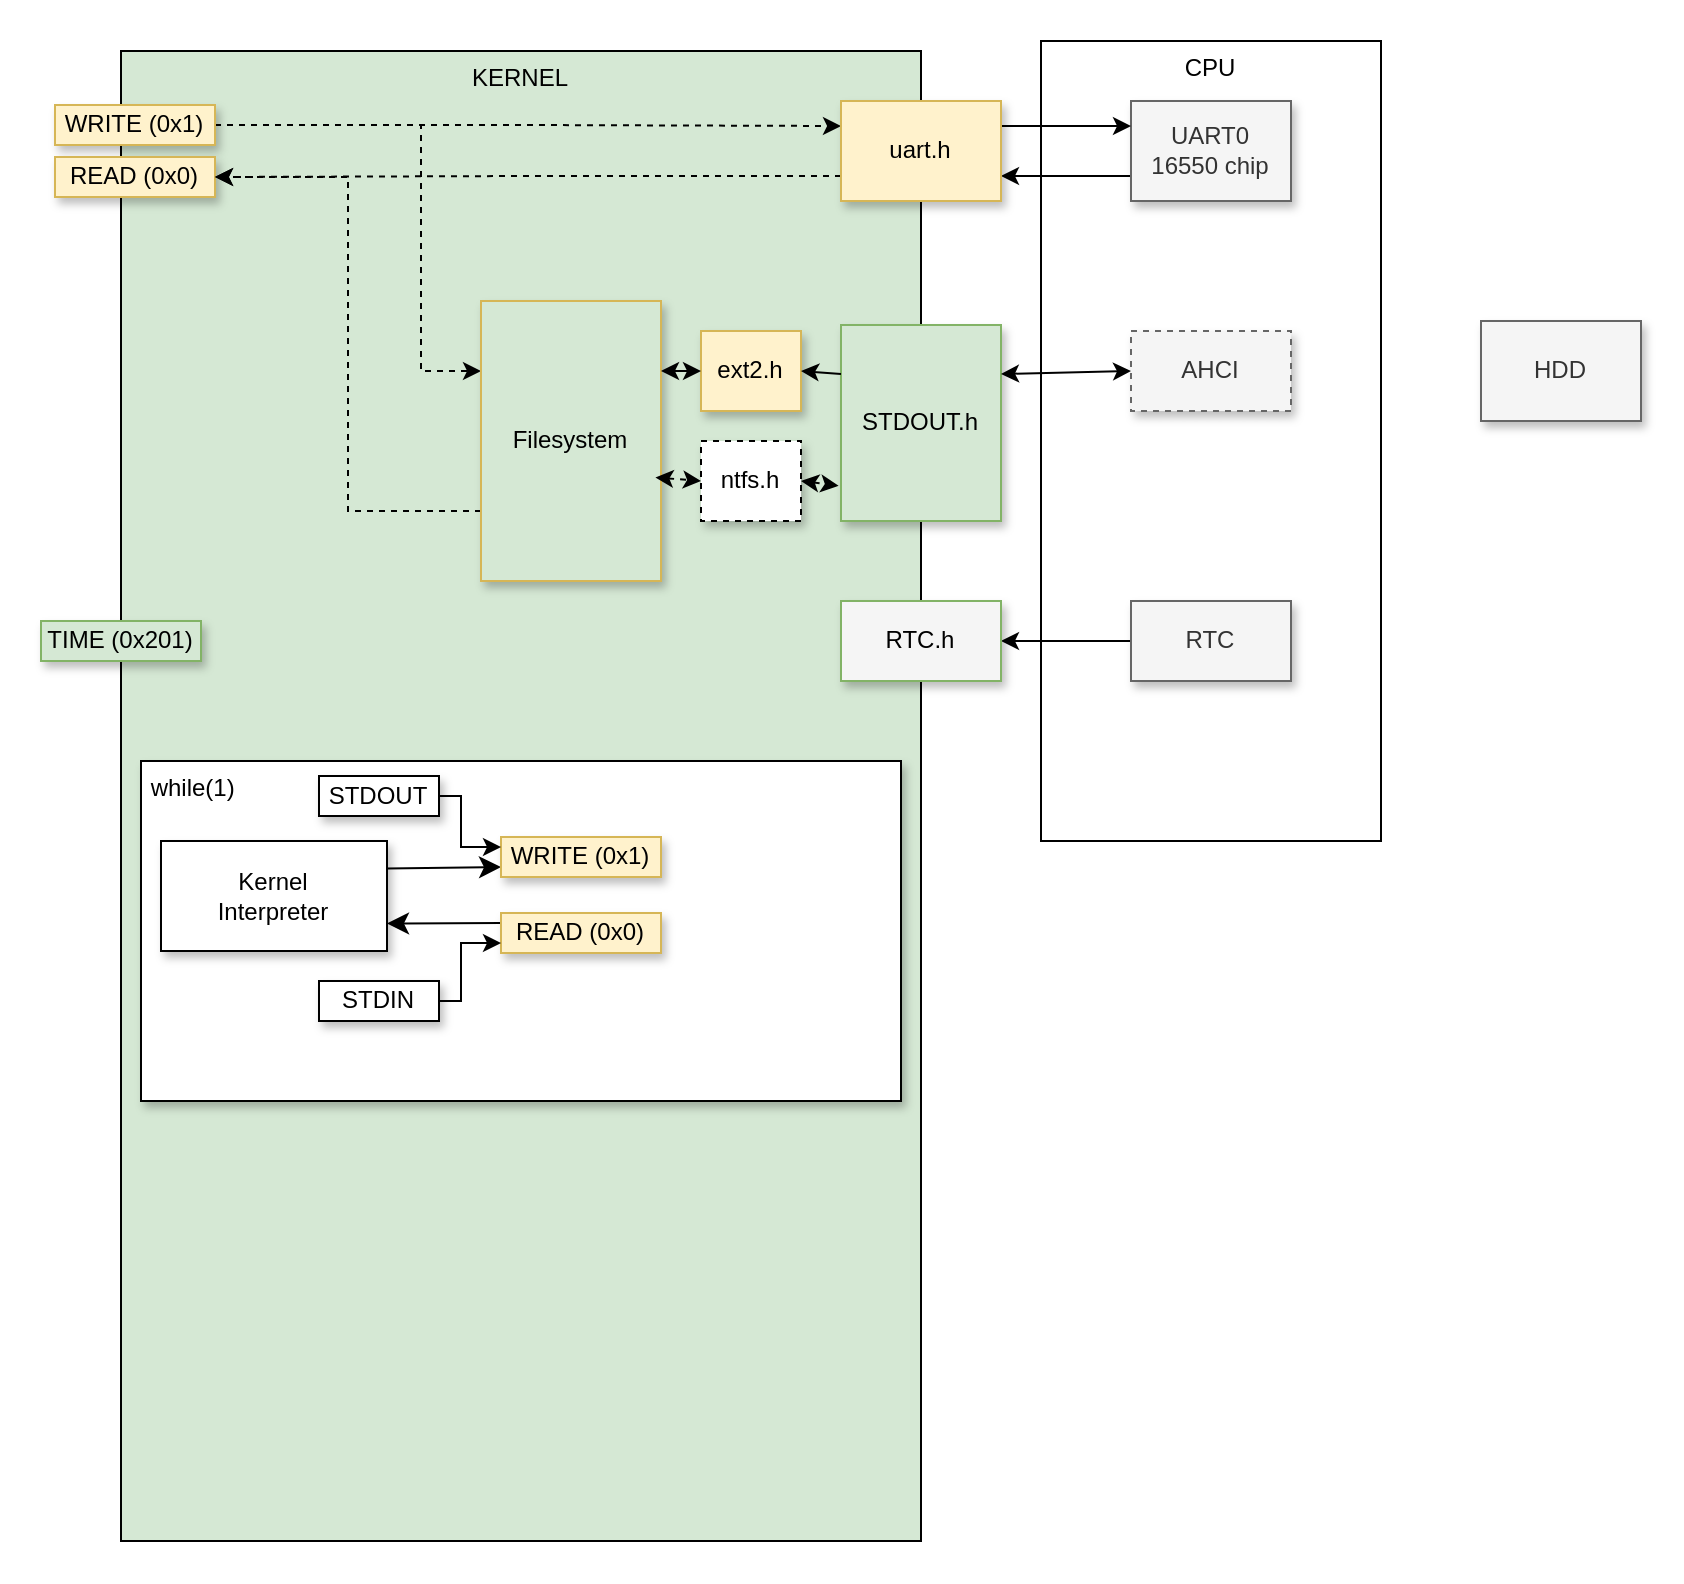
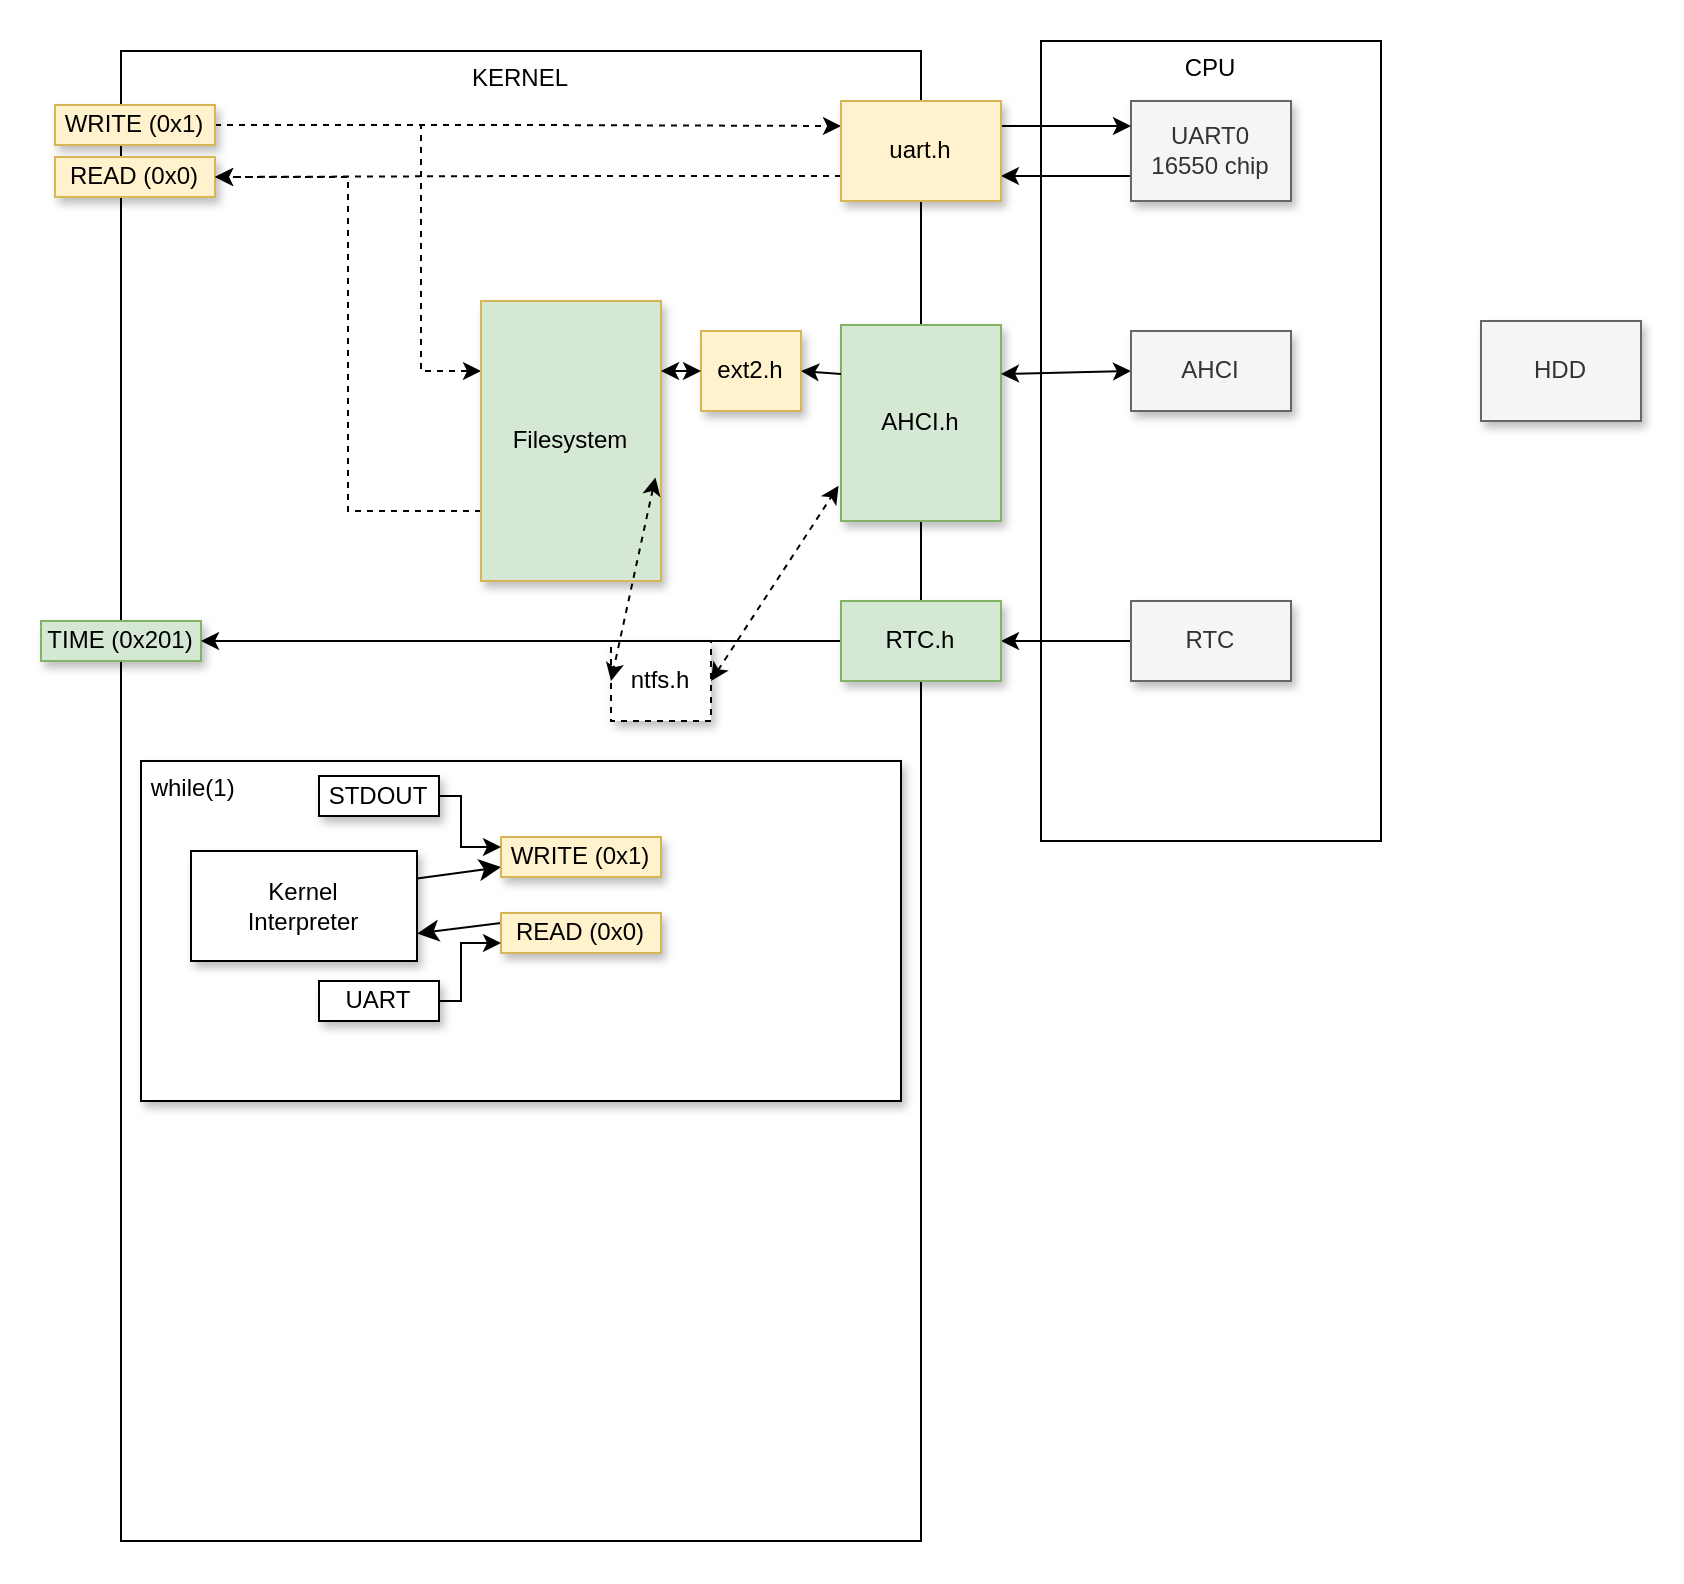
(521, 79) -> (521, 79)
(1211, 371) -> (1211, 371)
(921, 423) -> (921, 423)
(751, 481) -> (661, 681)
none -> (473, 641)
(921, 641) -> (921, 641)
(274, 896) -> (304, 906)
(379, 1001) -> (379, 1001)
